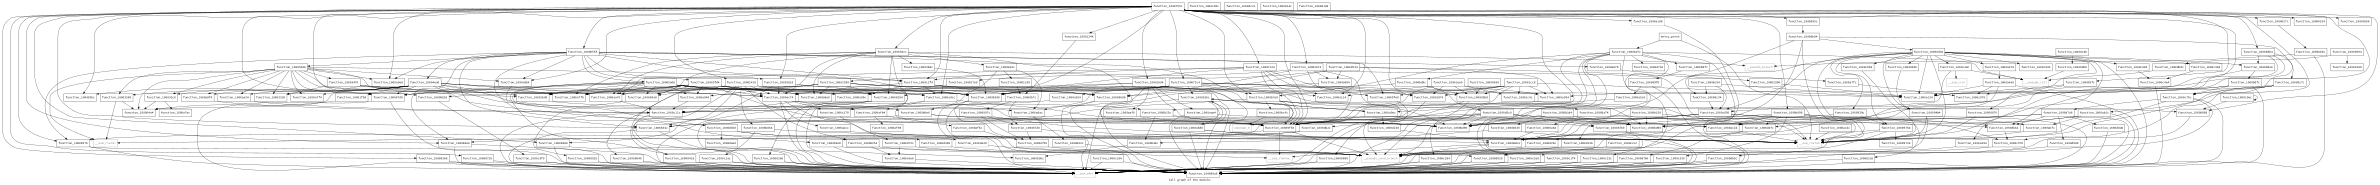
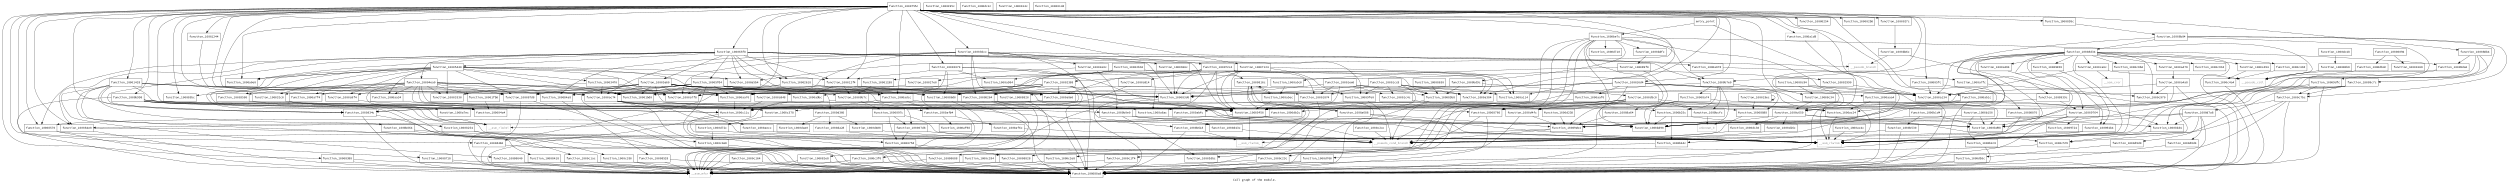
(1389, 119) -> (1674, 105)
